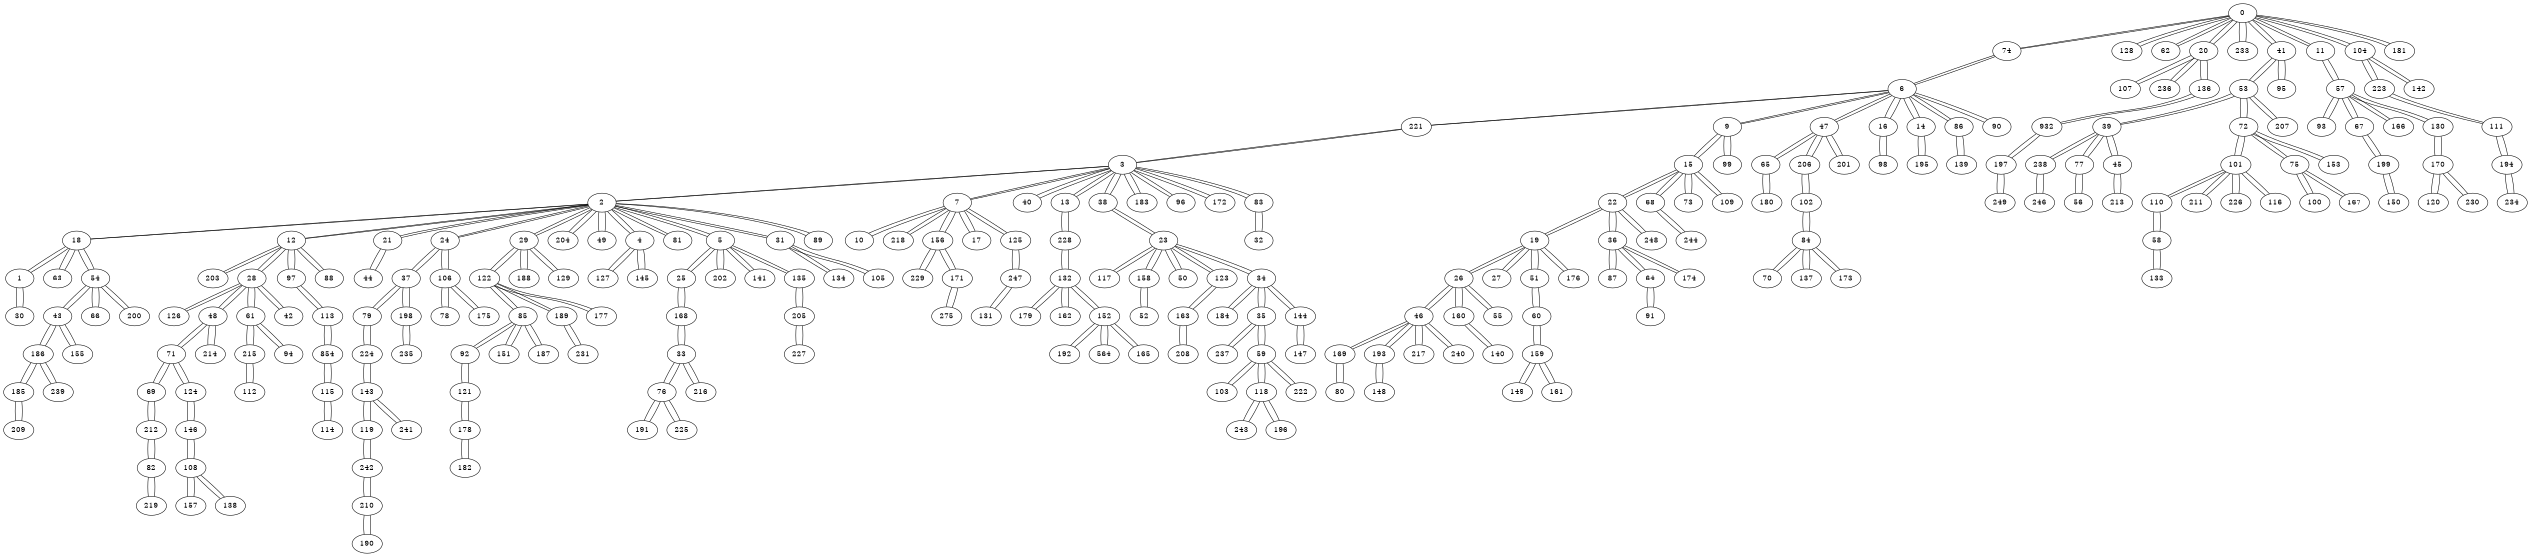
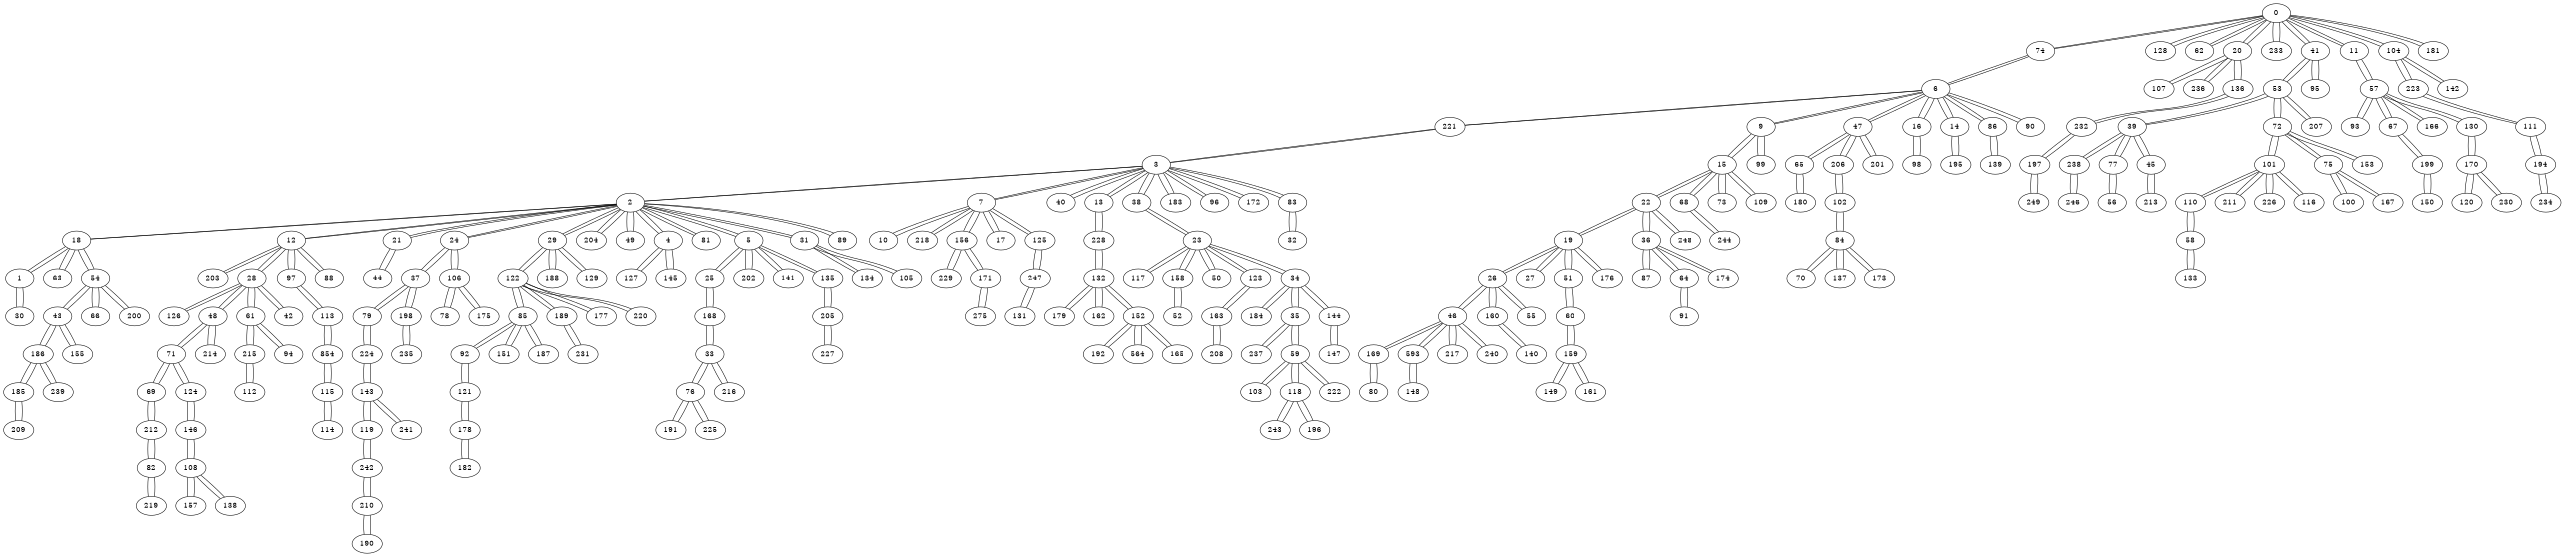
(2047, 127) -> (2082, 127)
none -> (641, 316)
(1379, 354) -> (1413, 354)
